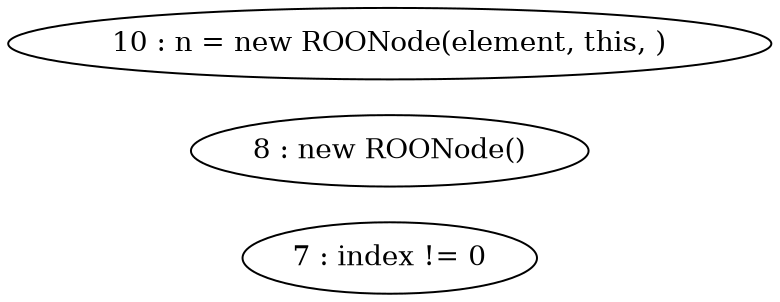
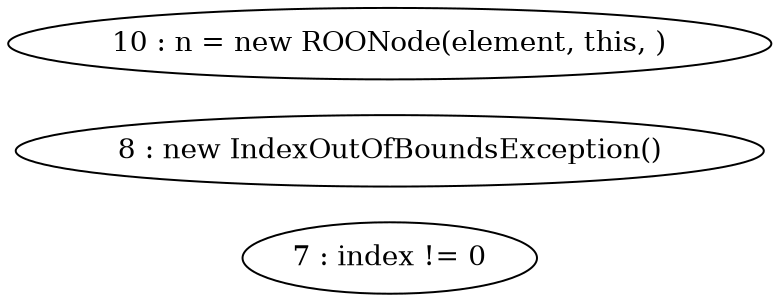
(390, 151) -> (390, 151)
